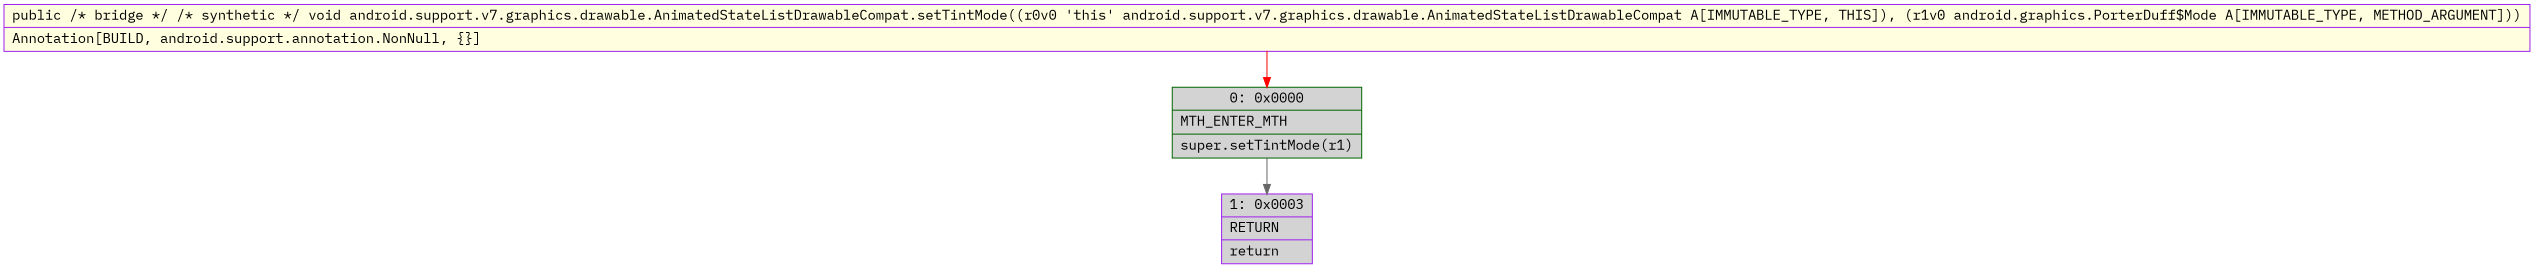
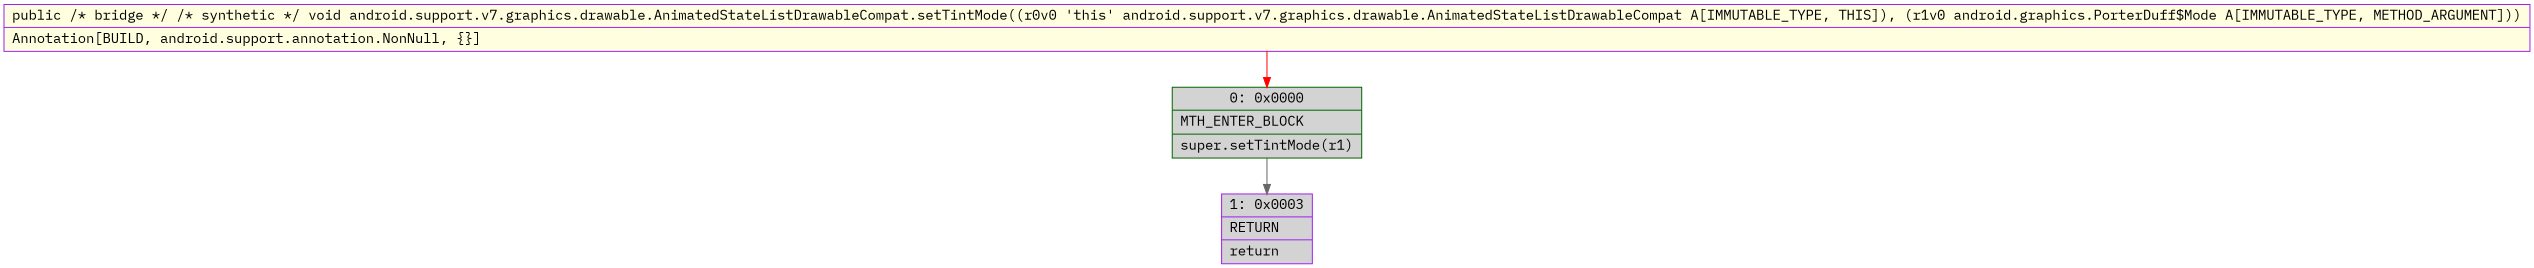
(1234, 122) -> (1242, 122)
